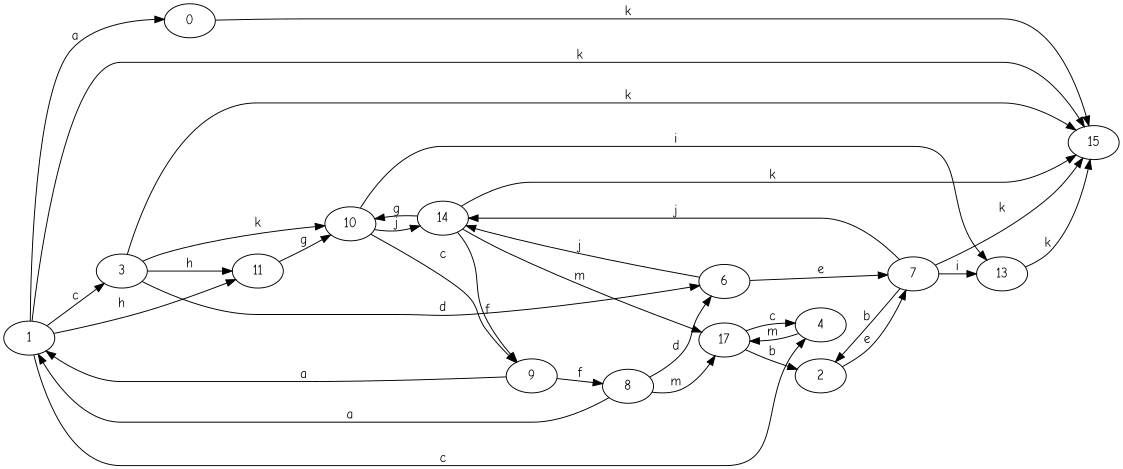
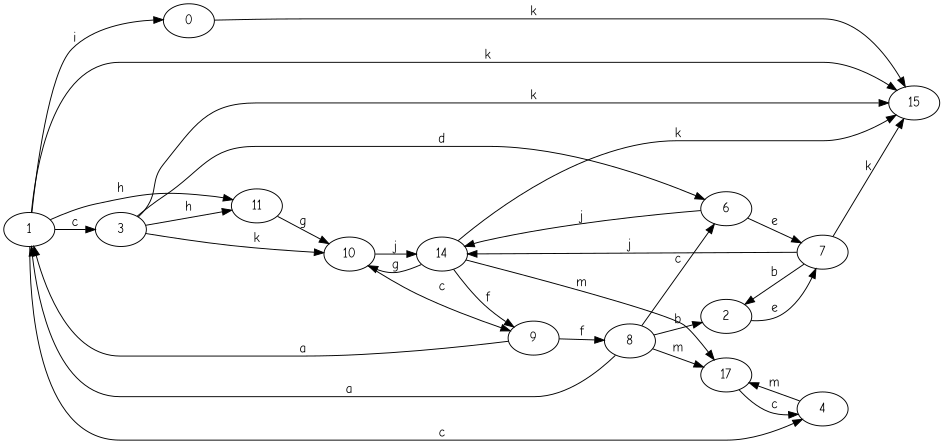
(76, 36) -> (75, 38)
(1002, 274) -> none
(676, 346) -> (678, 259)
(767, 359) -> (673, 330)
